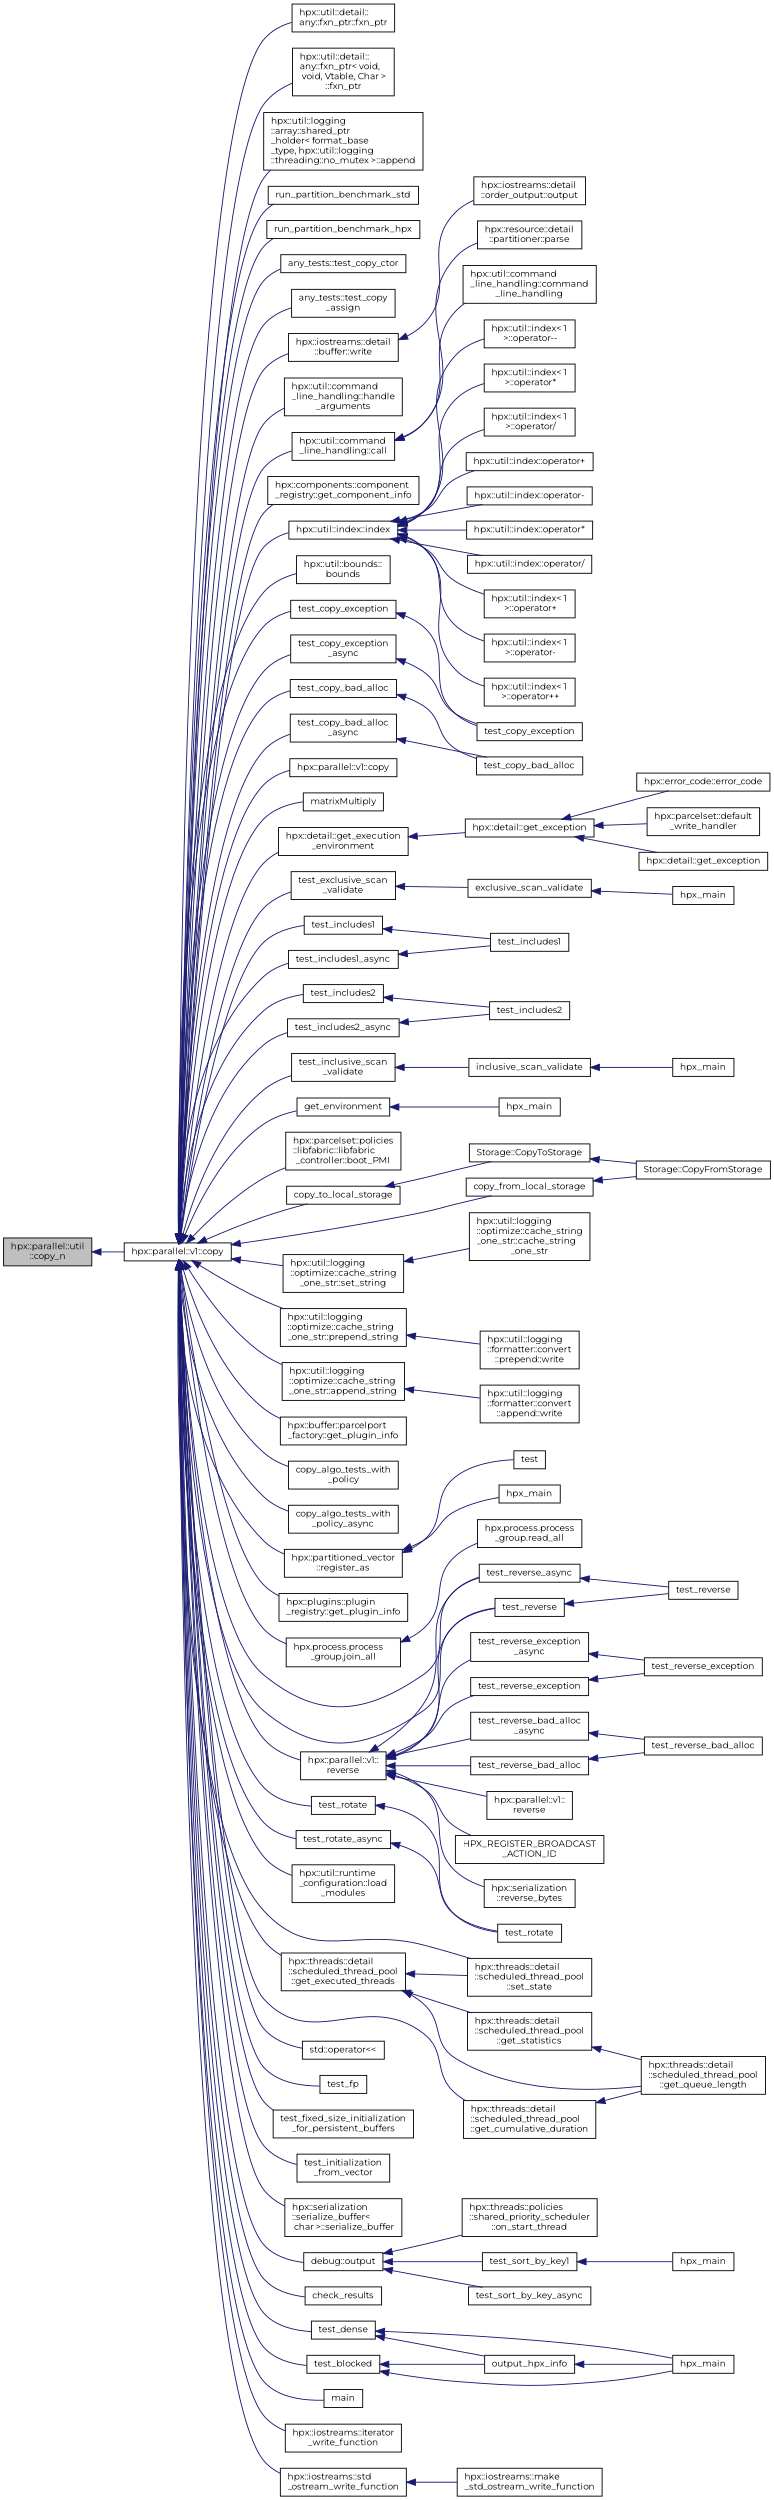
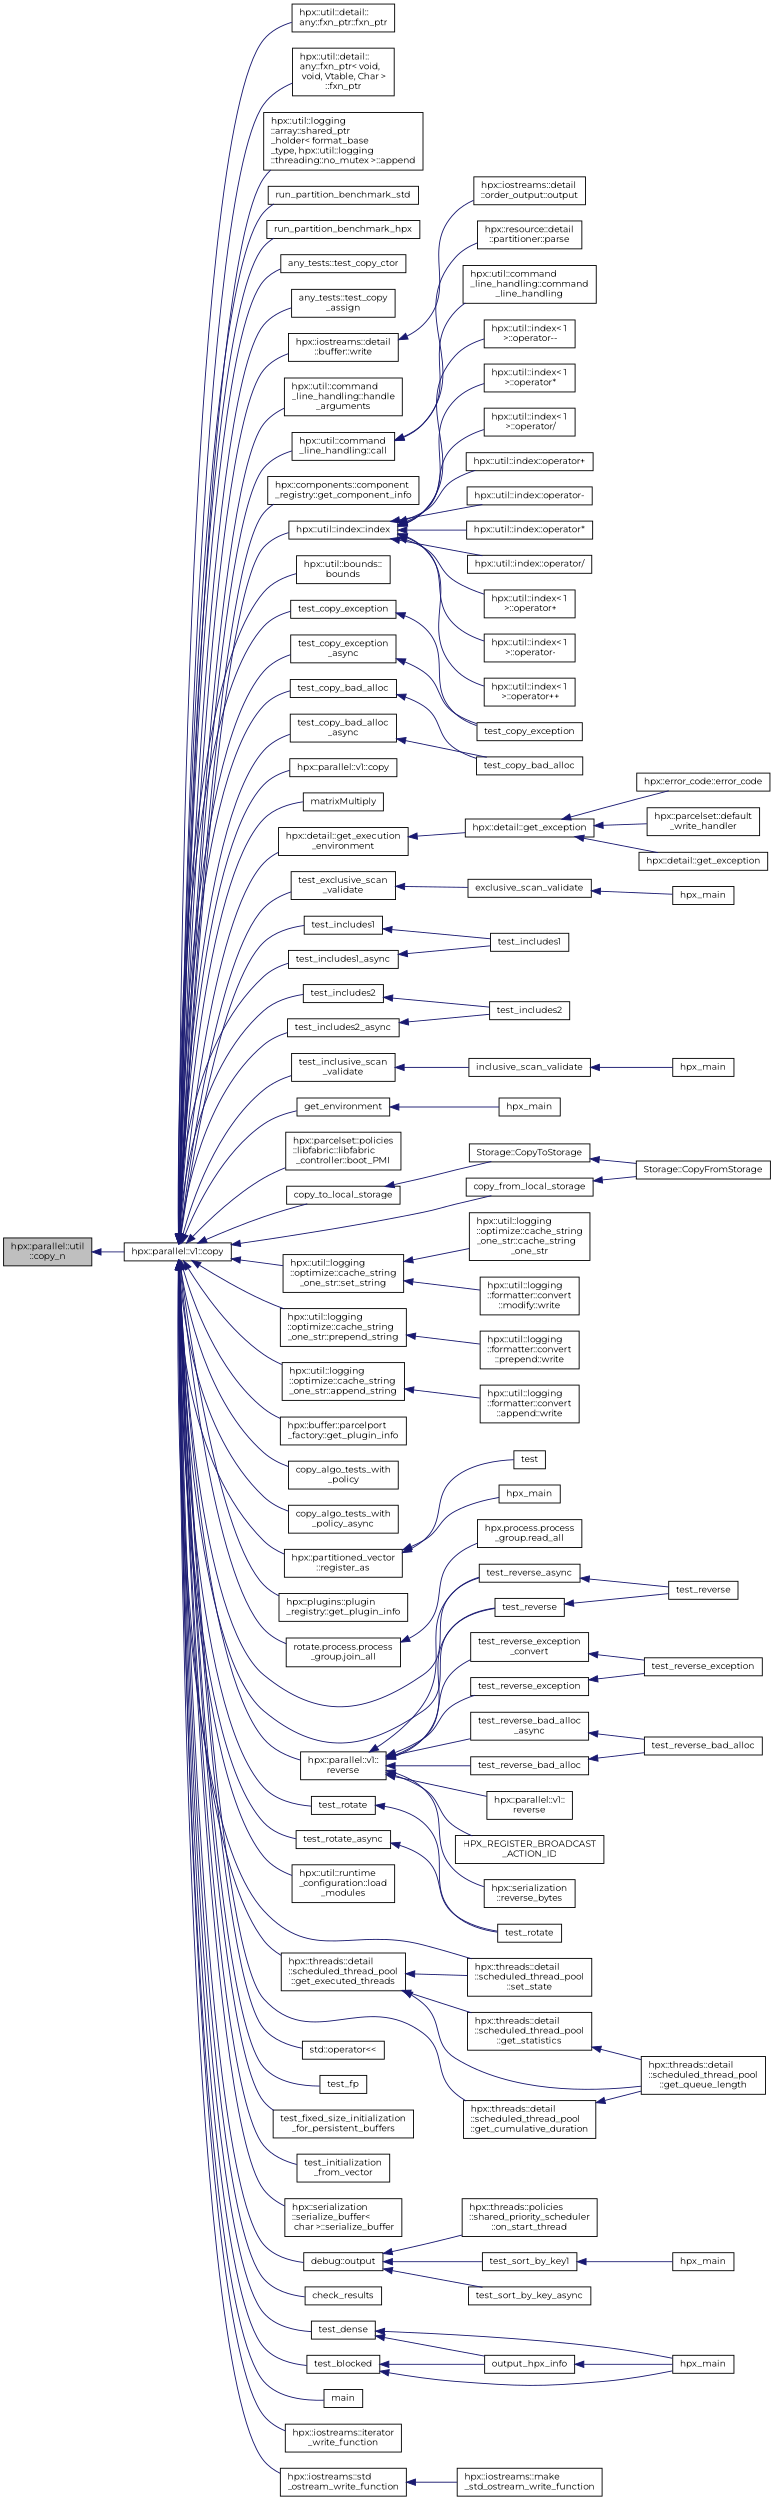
none -> (530, 1296)
(530, 1647) -> (530, 1647)
(343, 1652) -> (343, 1652)
